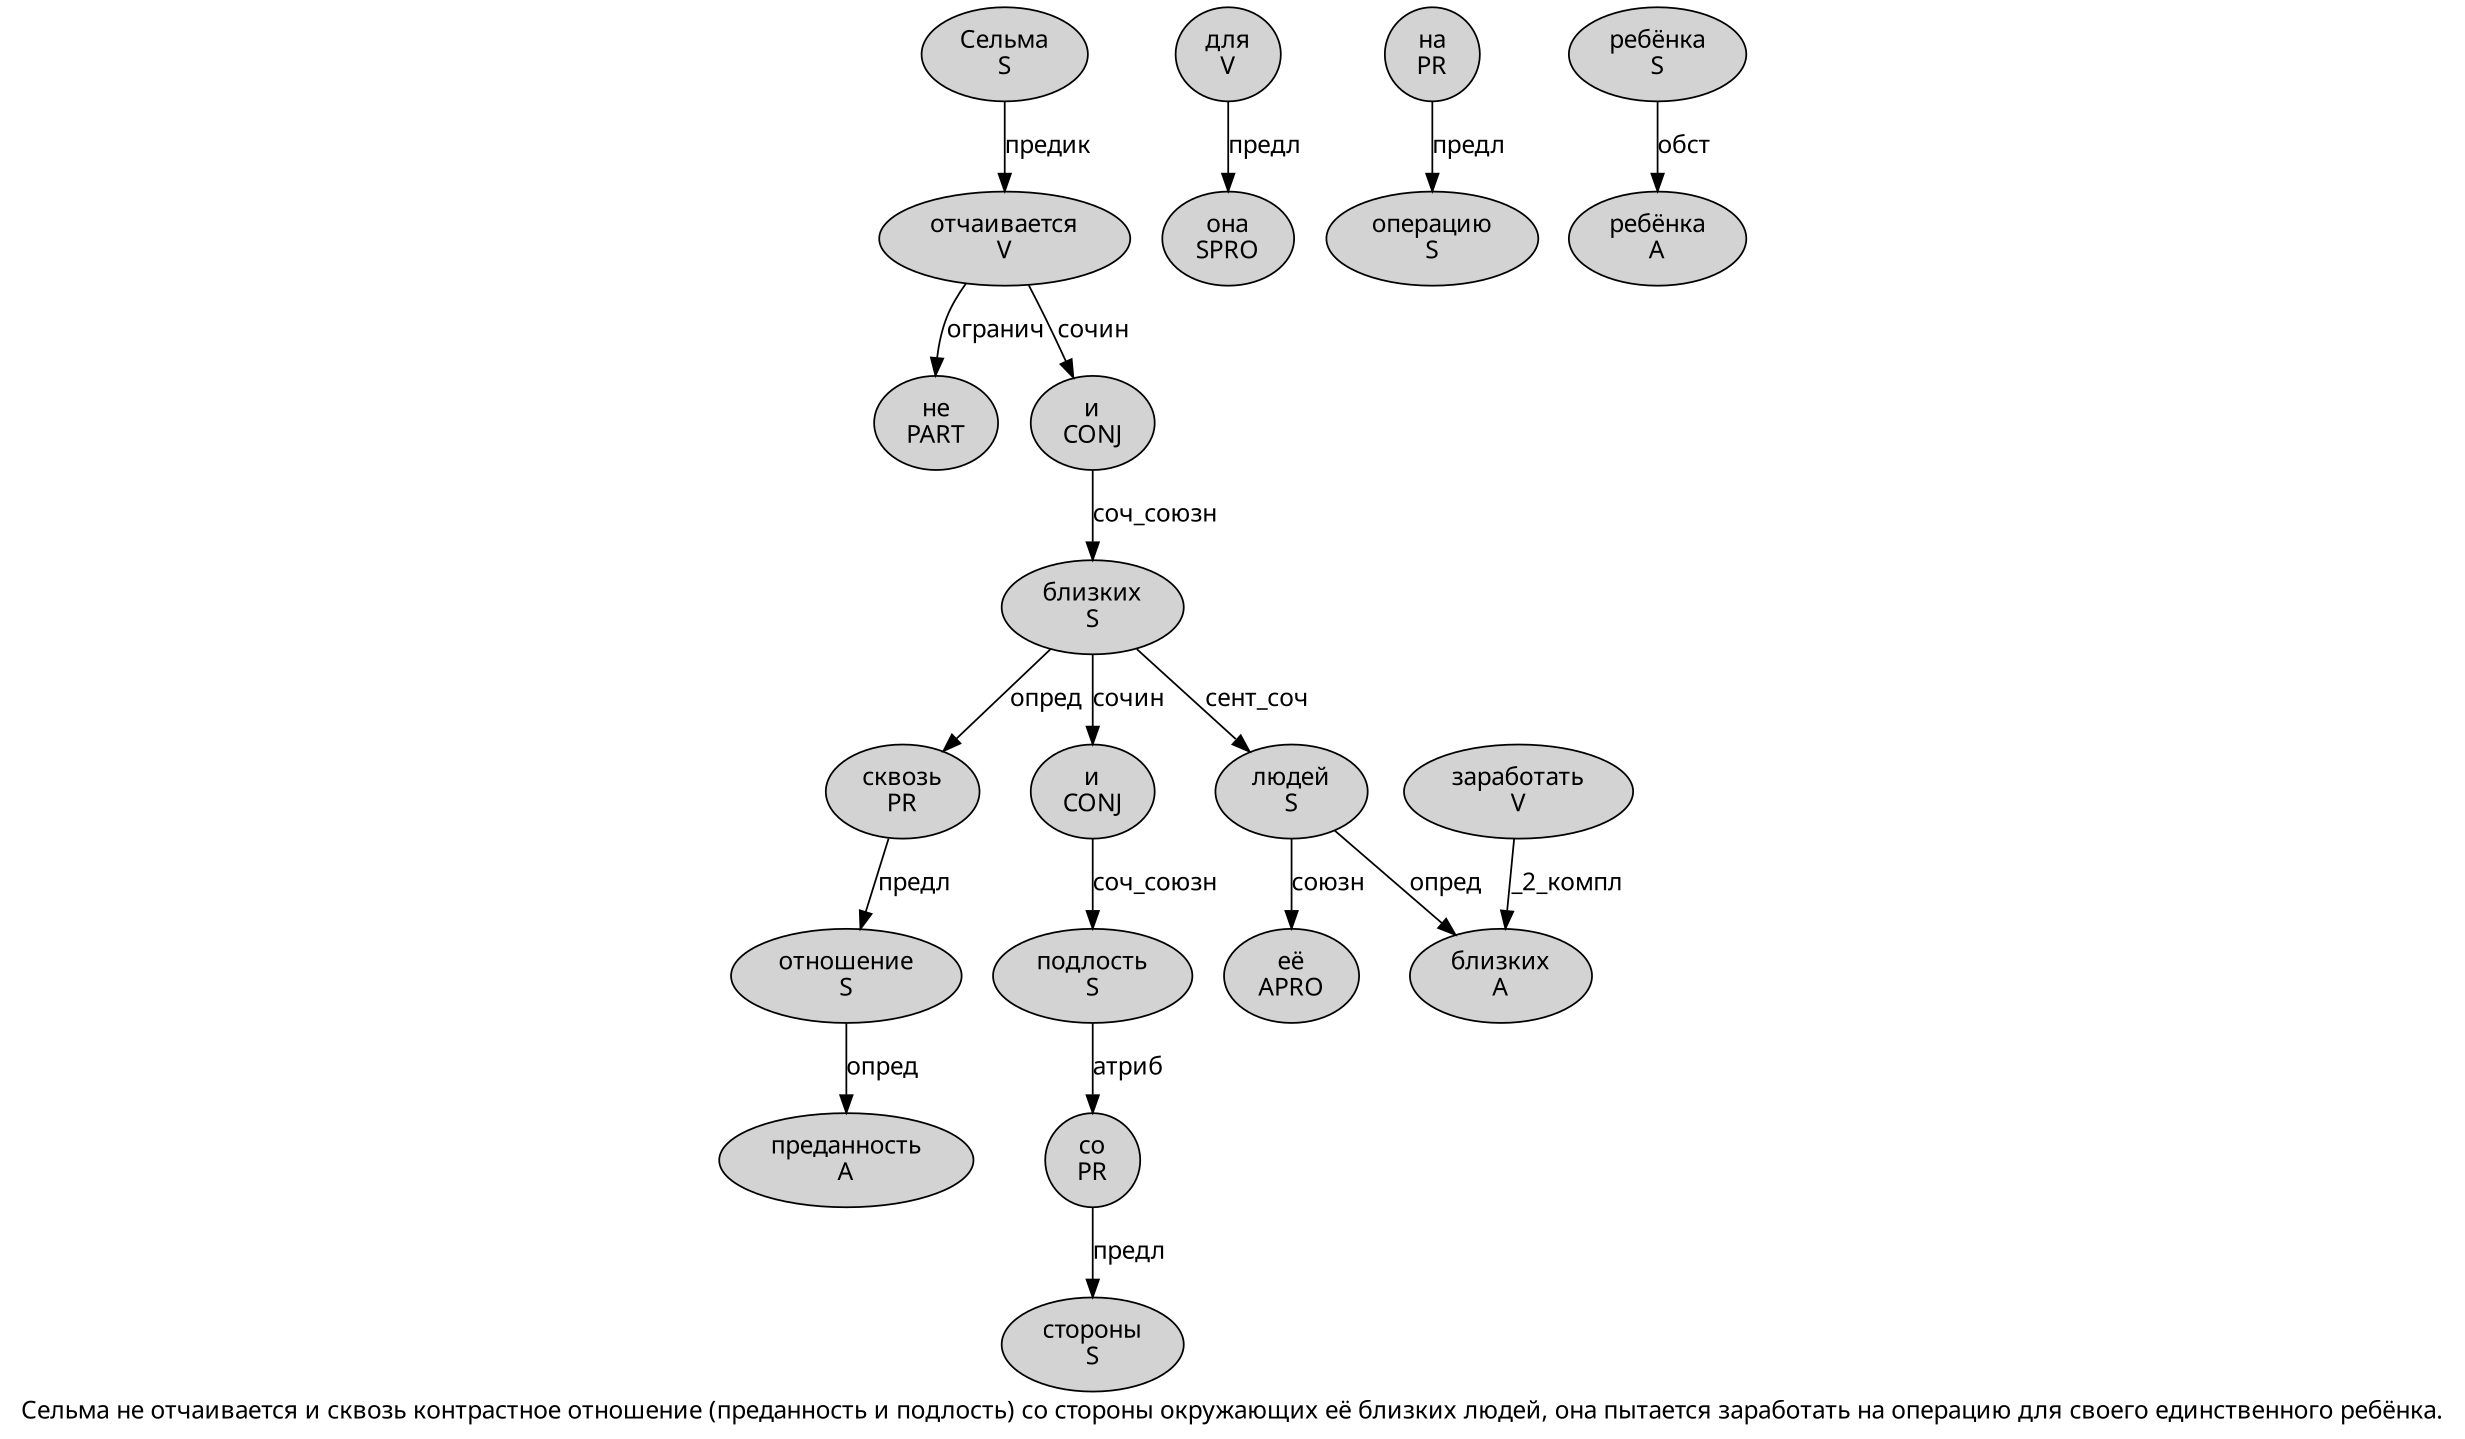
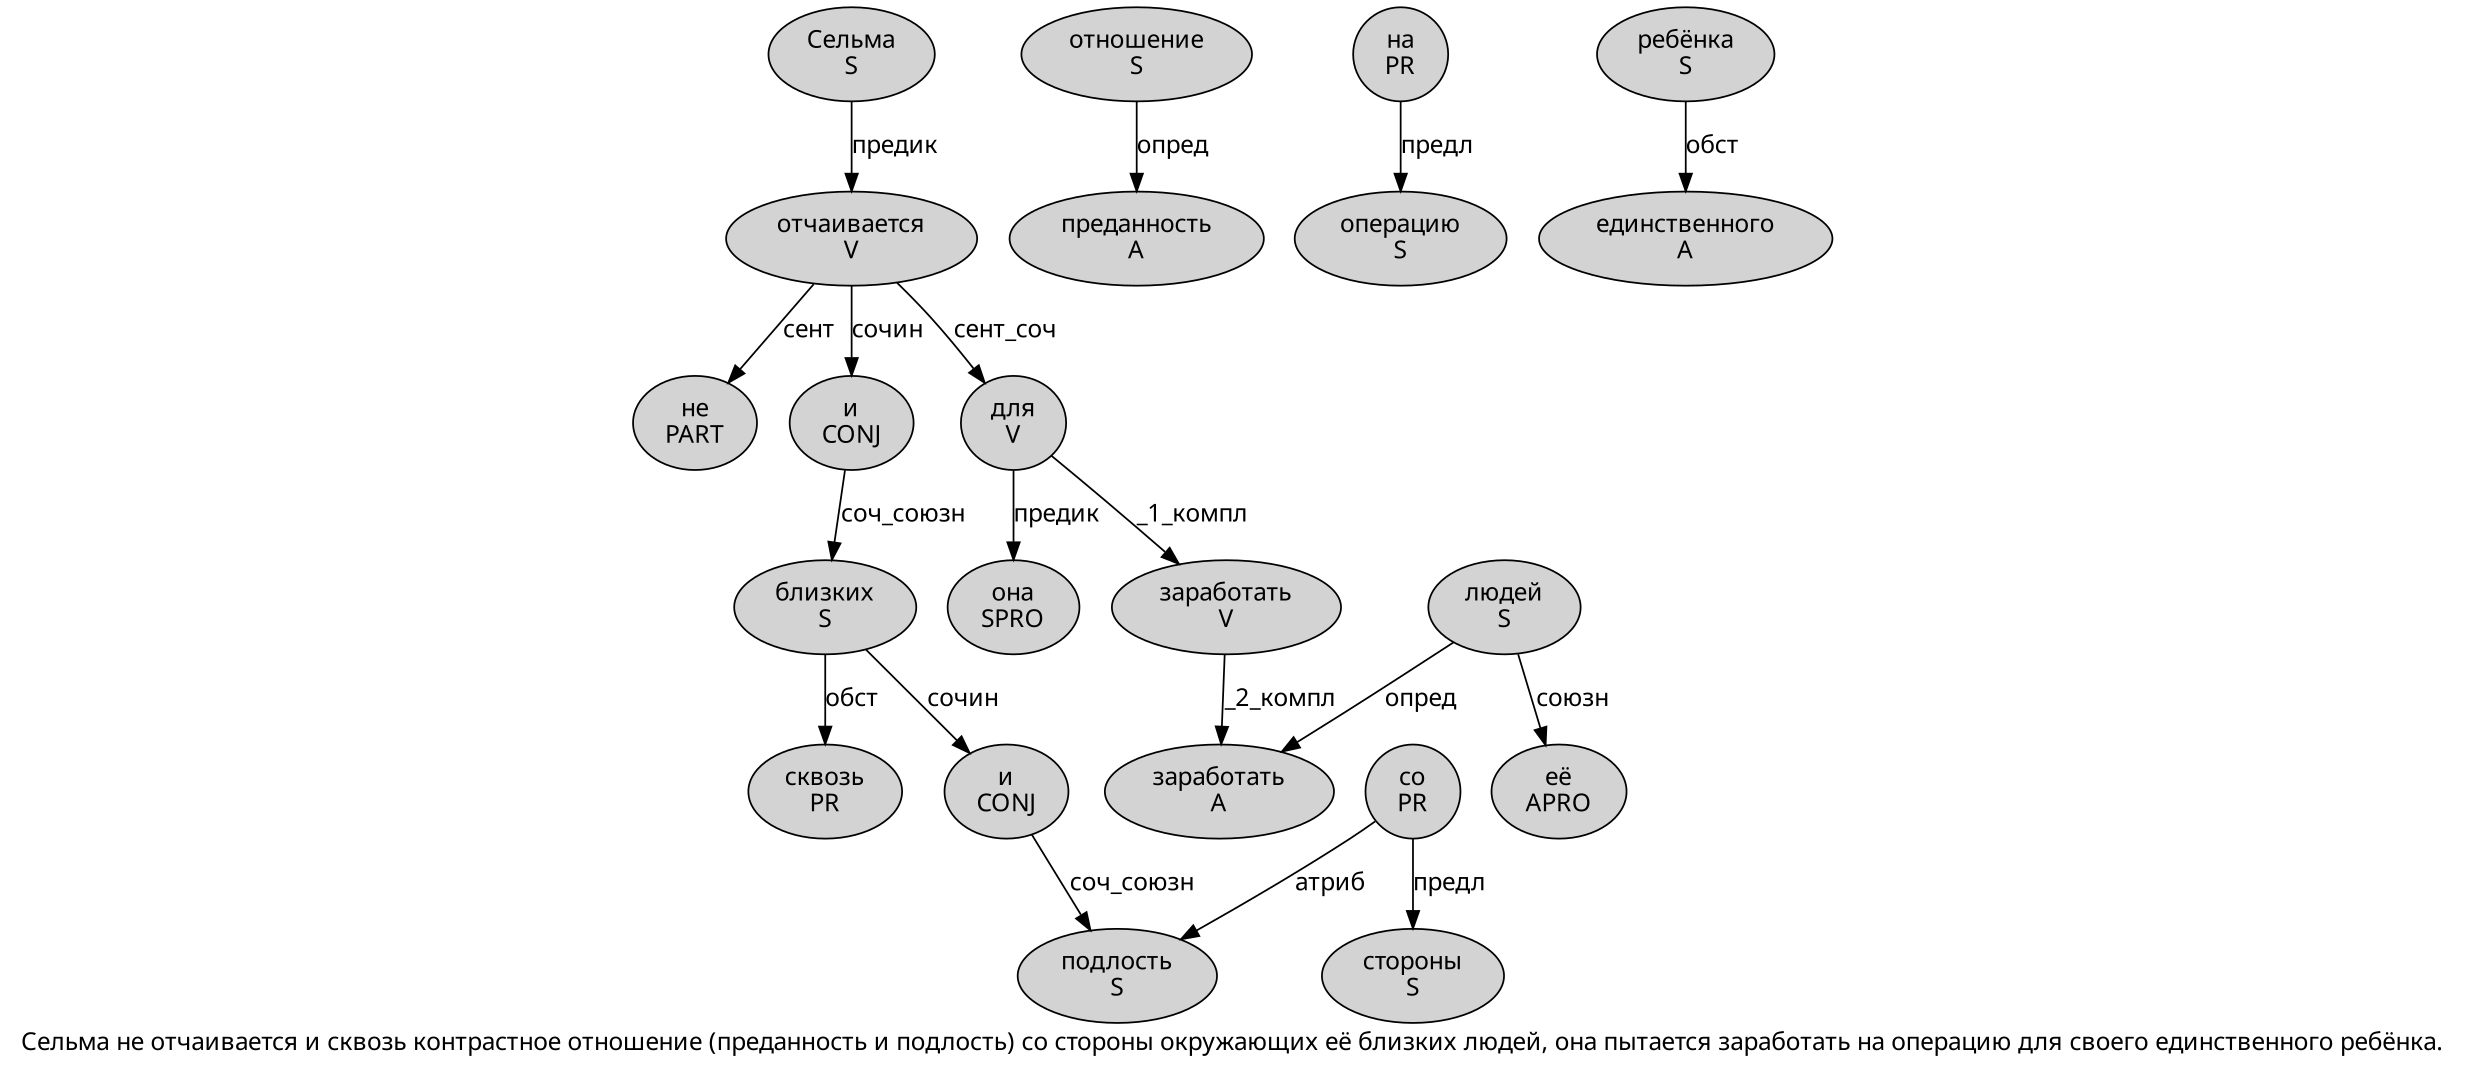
(1265, 146) -> (1057, 515)
(1658, 239) -> (1686, 239)
none -> (937, 324)
(996, 331) -> (809, 331)
none -> (1109, 503)
(1186, 694) -> none
(1046, 699) -> (853, 699)
(877, 875) -> none
(1501, 976) -> (1219, 792)
(1093, 1059) -> (1287, 878)
